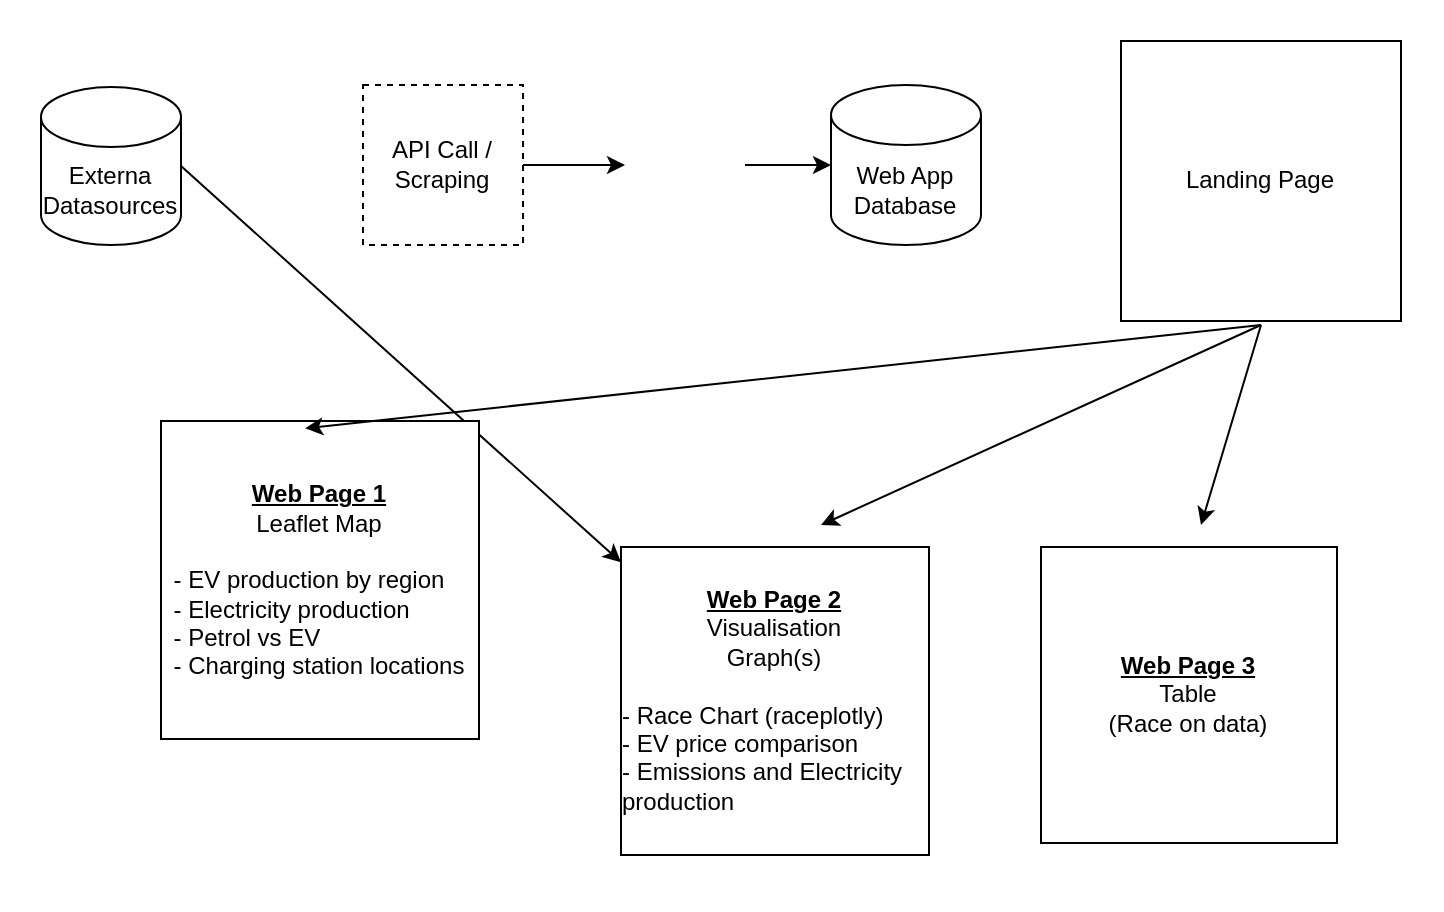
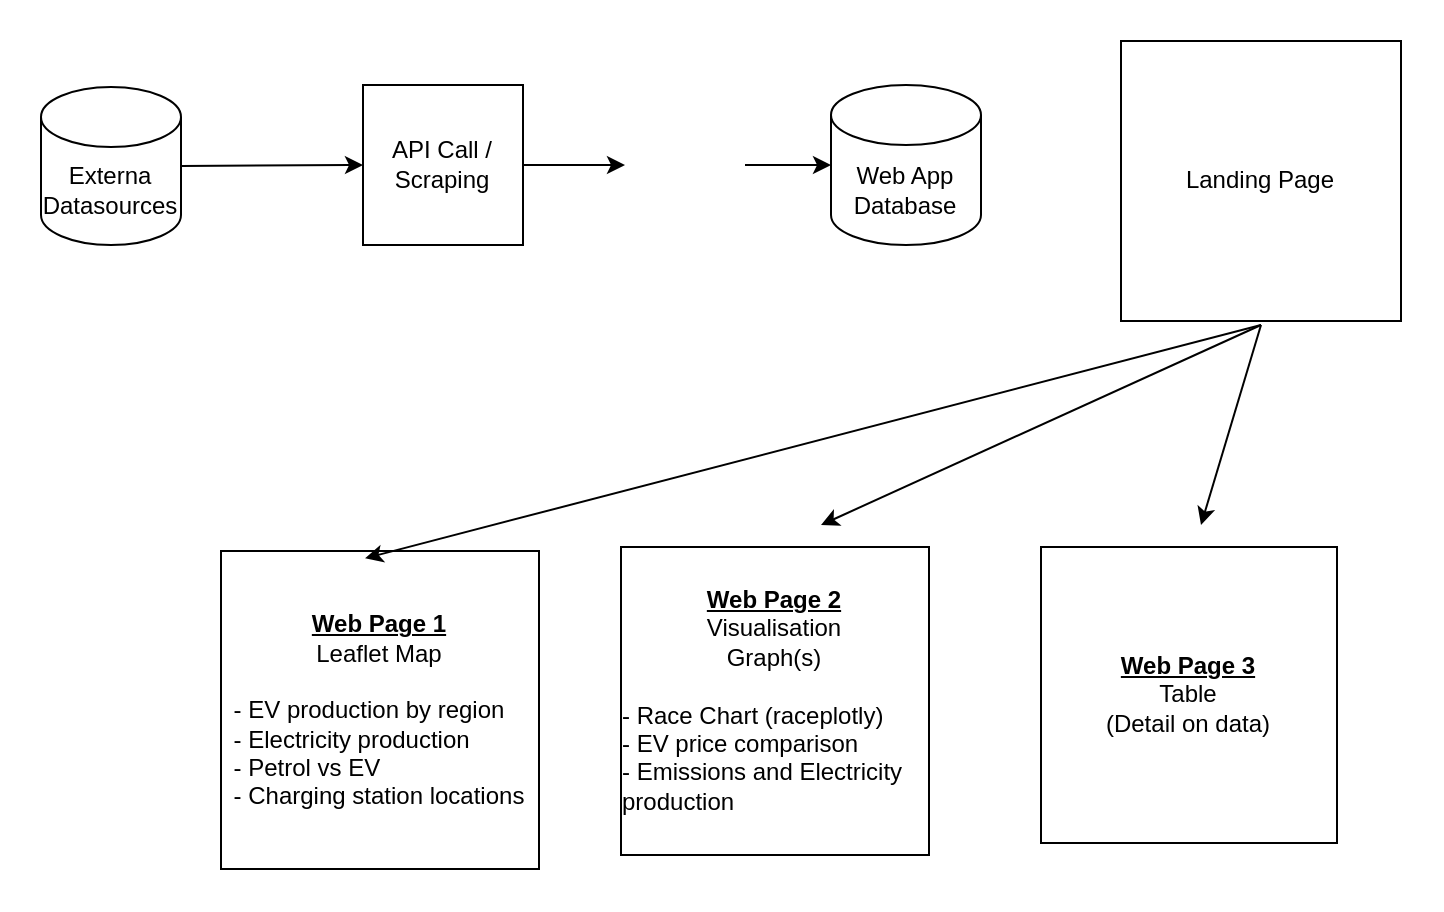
(443, 165) -> (443, 165)
(316, 287) -> (265, 166)
(320, 580) -> (380, 710)
(1189, 695) -> (1189, 695)
